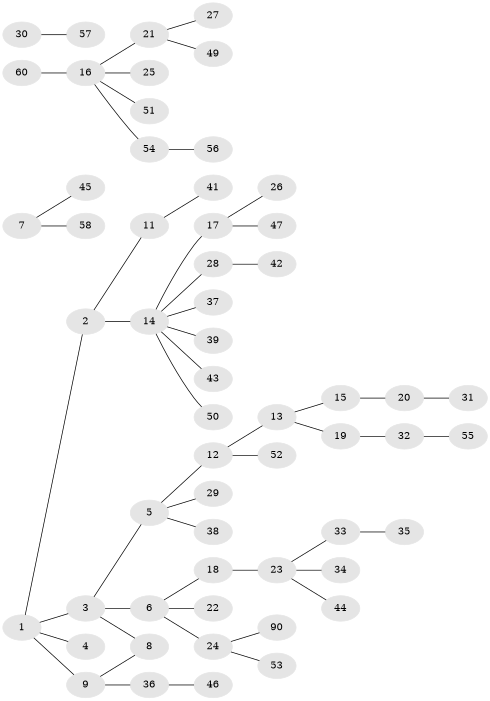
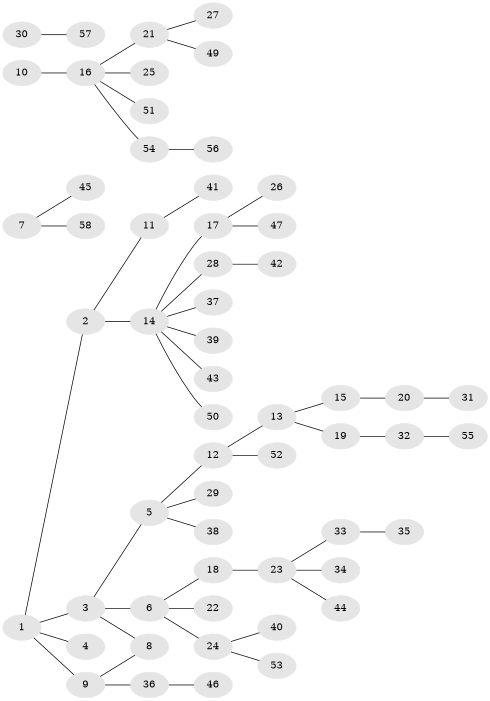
(22, 73) -> (22, 73)
(277, 628) -> (277, 628)
